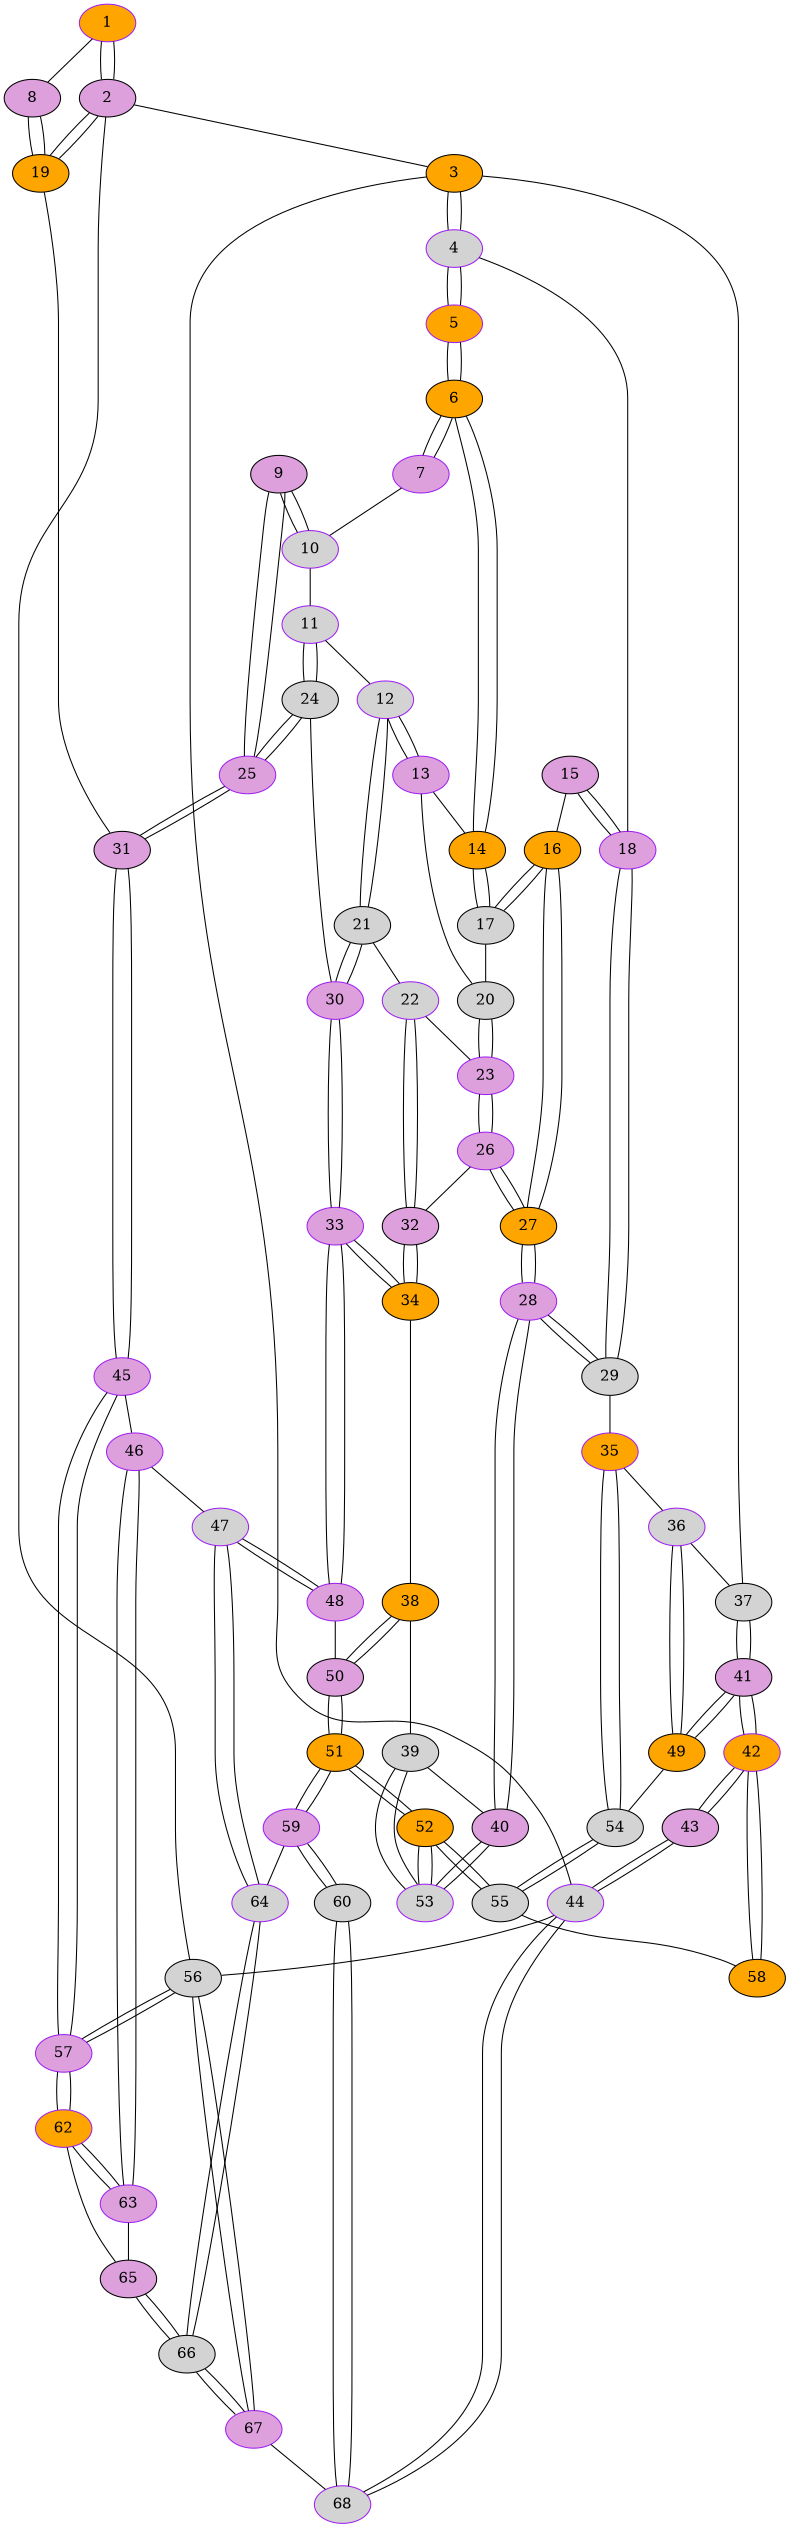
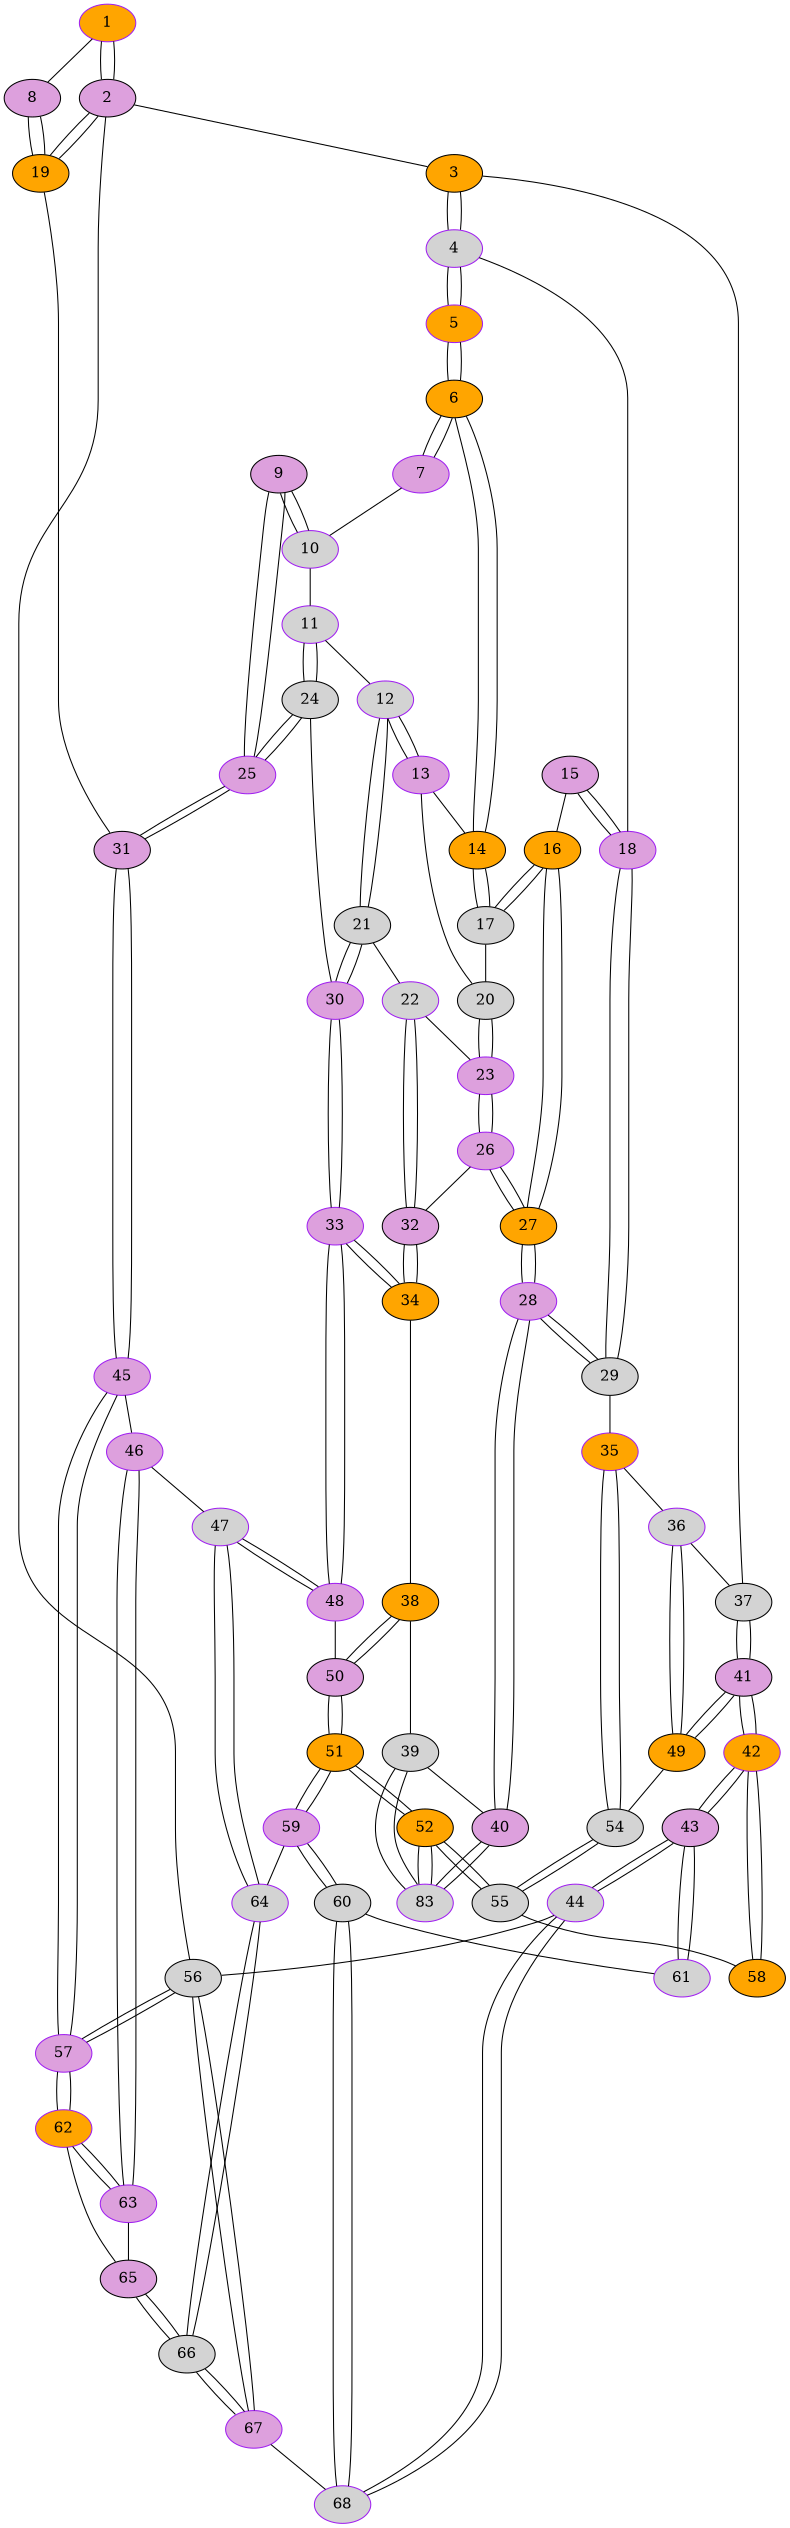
(227, 1043) -> none
(425, 1903) -> (425, 1903)
none -> (682, 1978)
